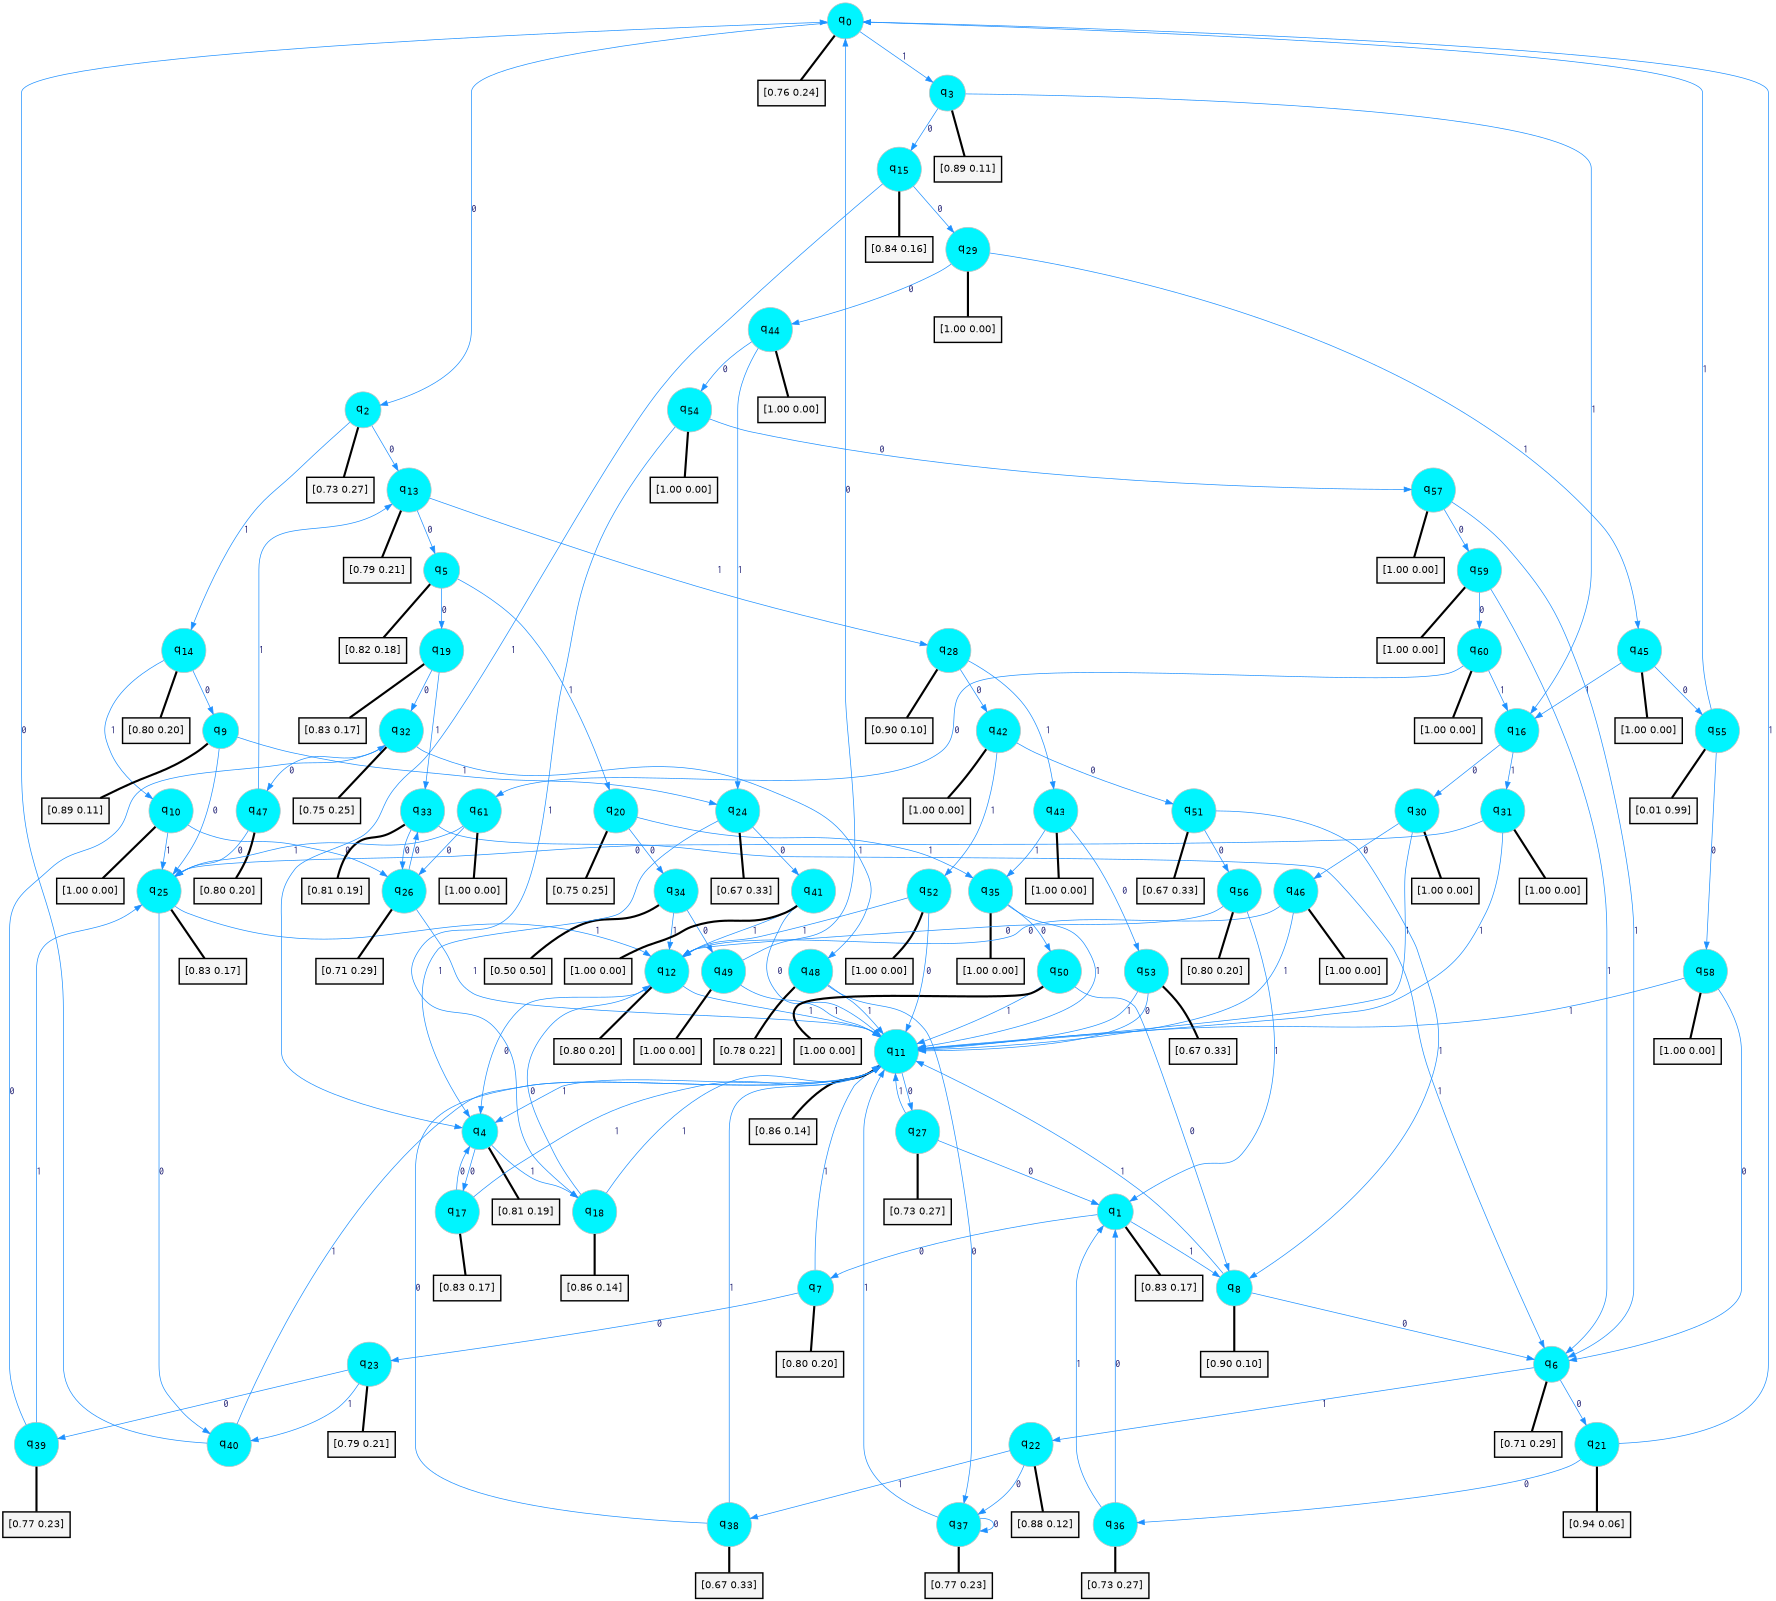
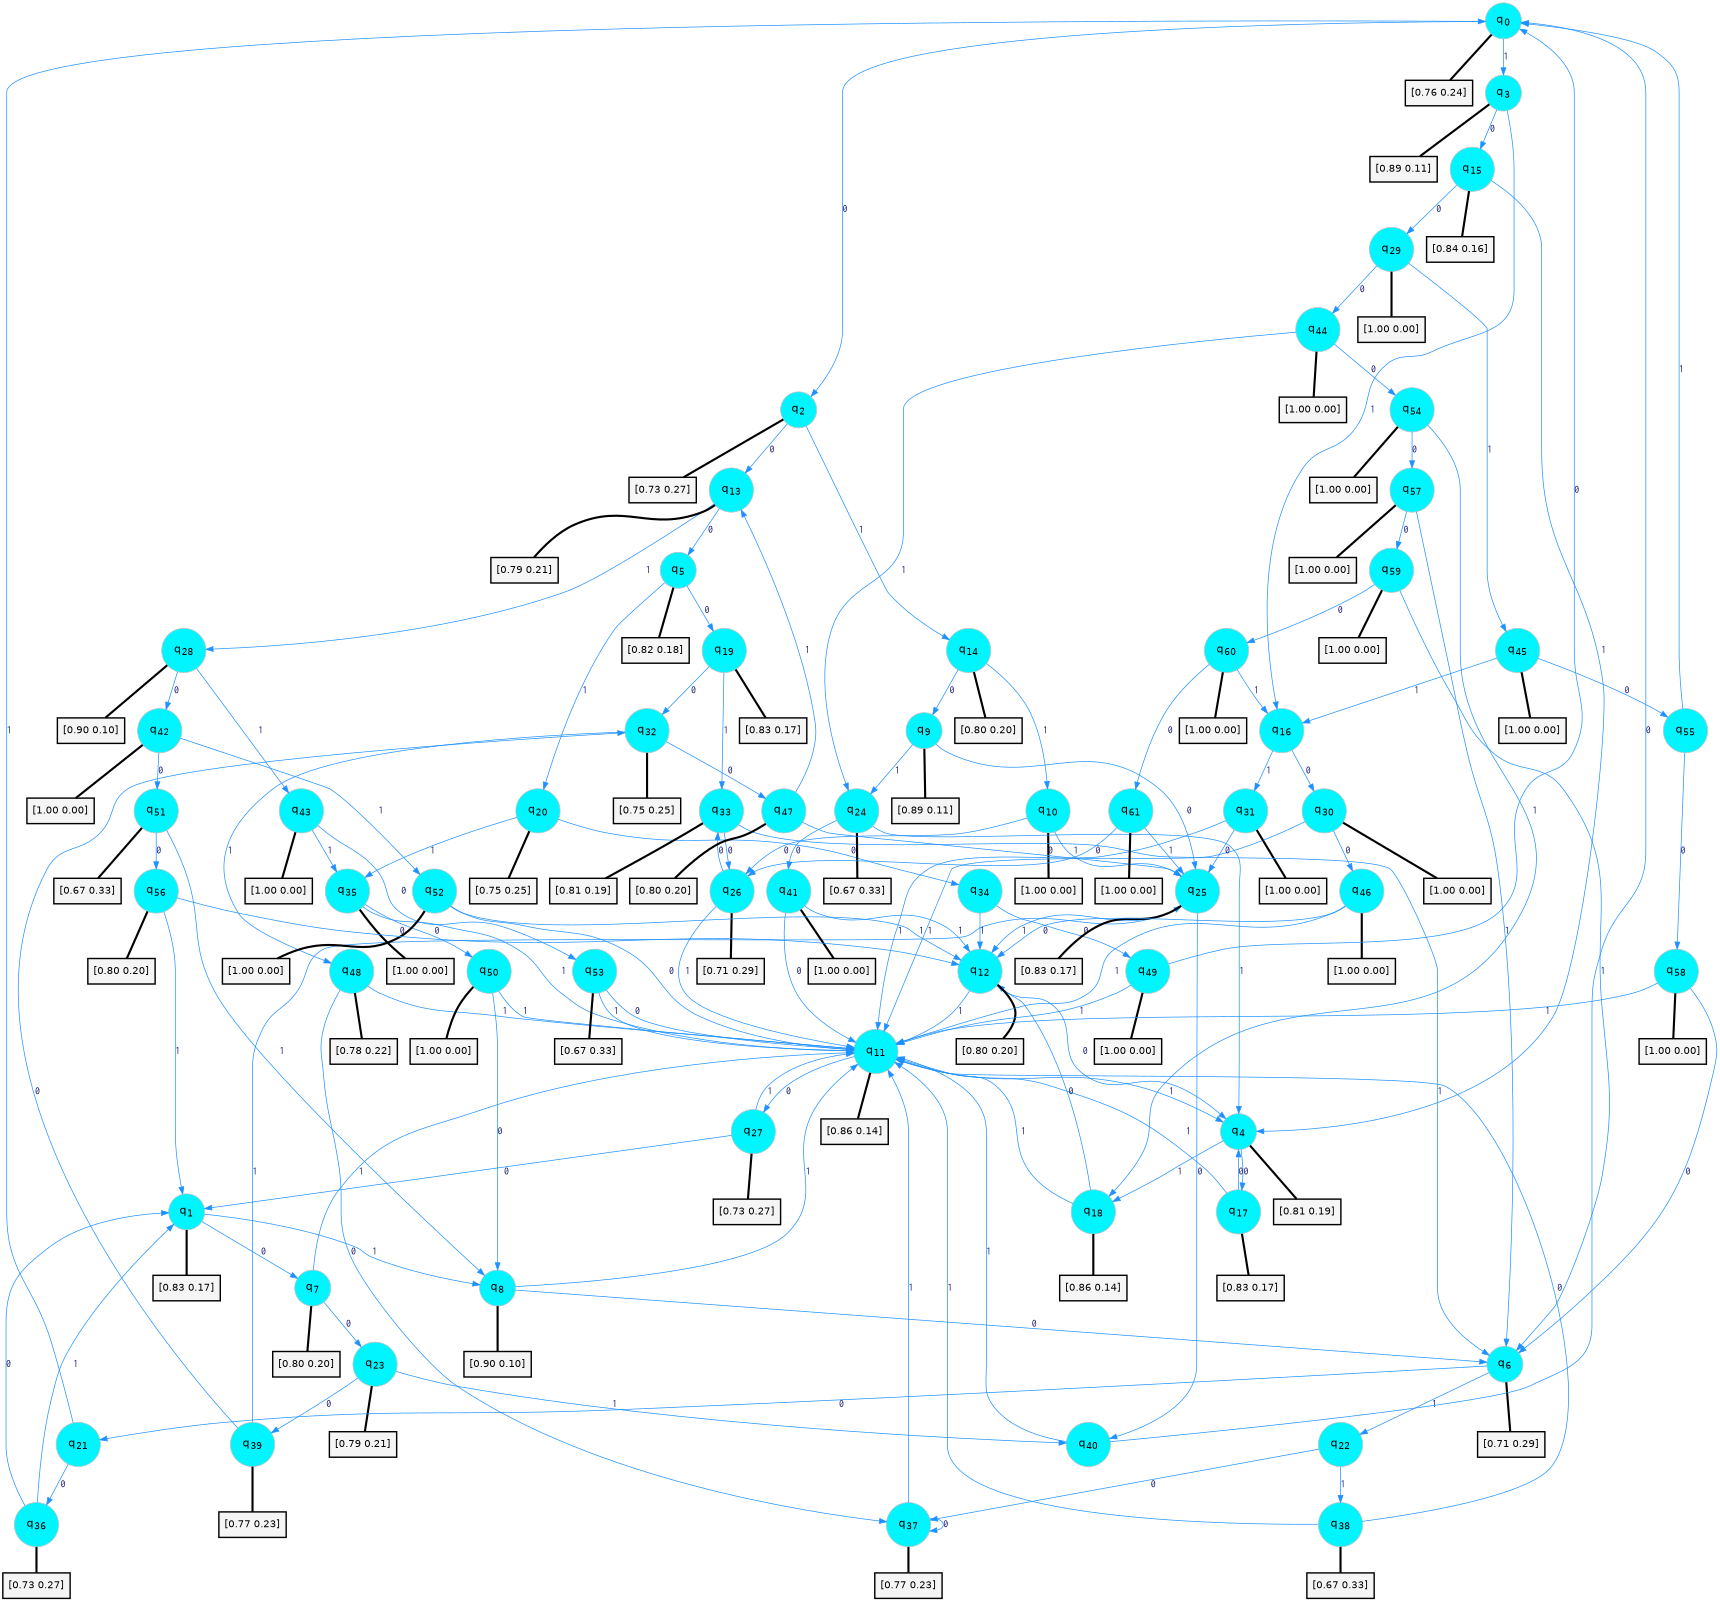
(1664, 811) -> none
(518, 971) -> none
(1045, 1525) -> none
(1597, 1525) -> none
